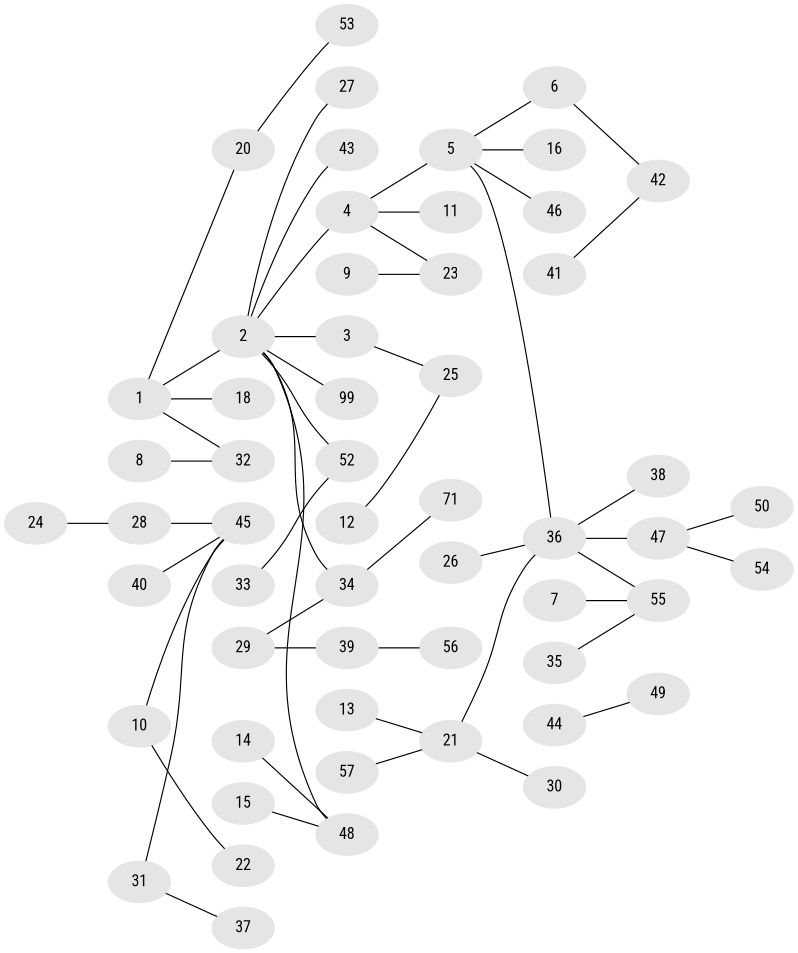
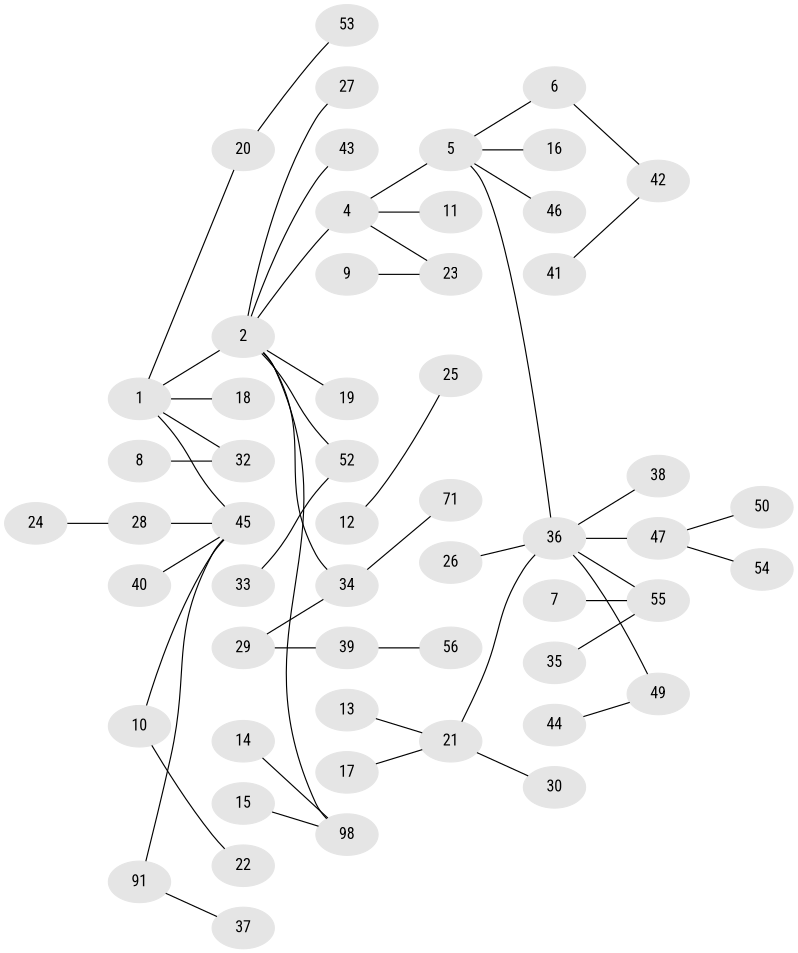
(347, 337) -> none
(347, 399) -> (347, 399)
none -> (187, 454)
none -> (614, 612)
(347, 772) -> (347, 772)
(347, 835) -> (347, 835)
(139, 882) -> (139, 882)
